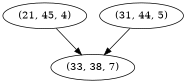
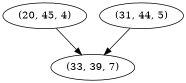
(45, 16) -> (45, 16)
(93, 67) -> (93, 67)
